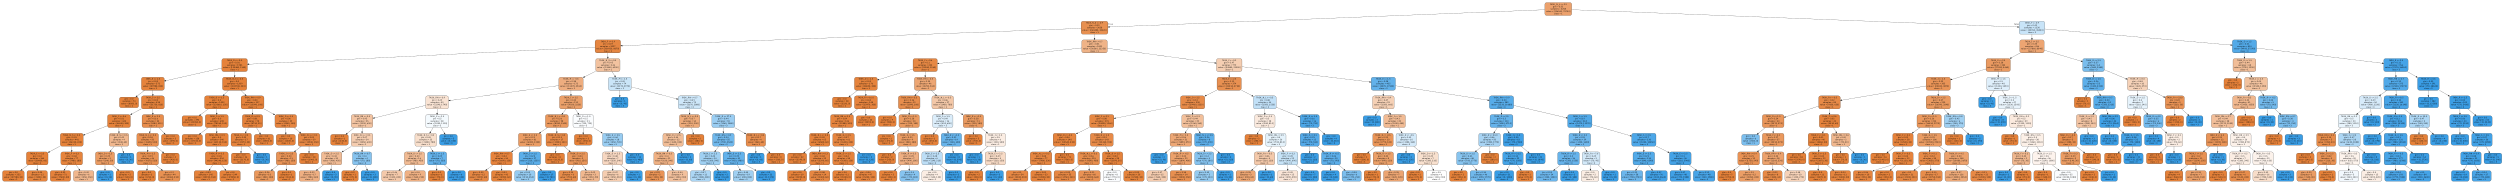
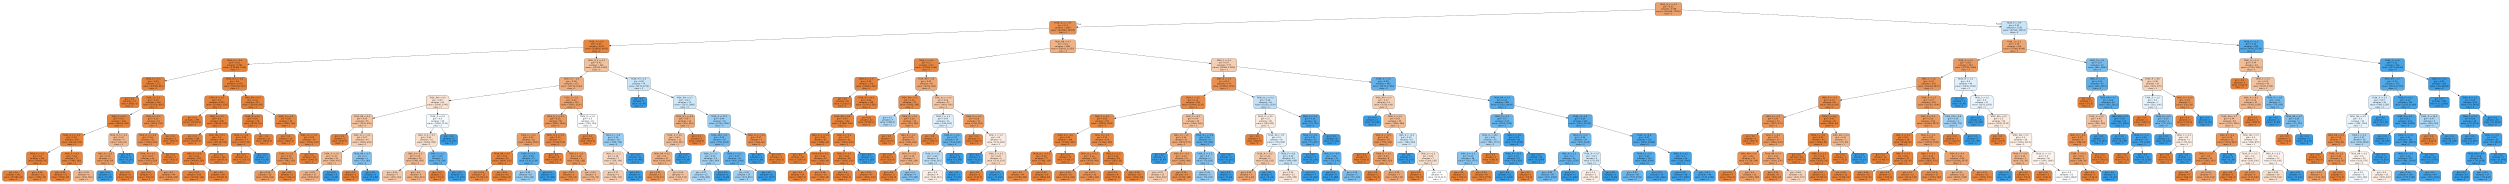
(887, 121) -> (888, 121)
(1751, 140) -> (1750, 140)
none -> (218, 158)
(1112, 176) -> (1112, 176)
(1481, 176) -> (1481, 176)
